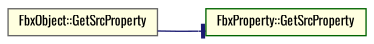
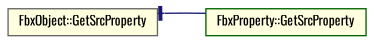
(178, 31) -> (185, 13)
